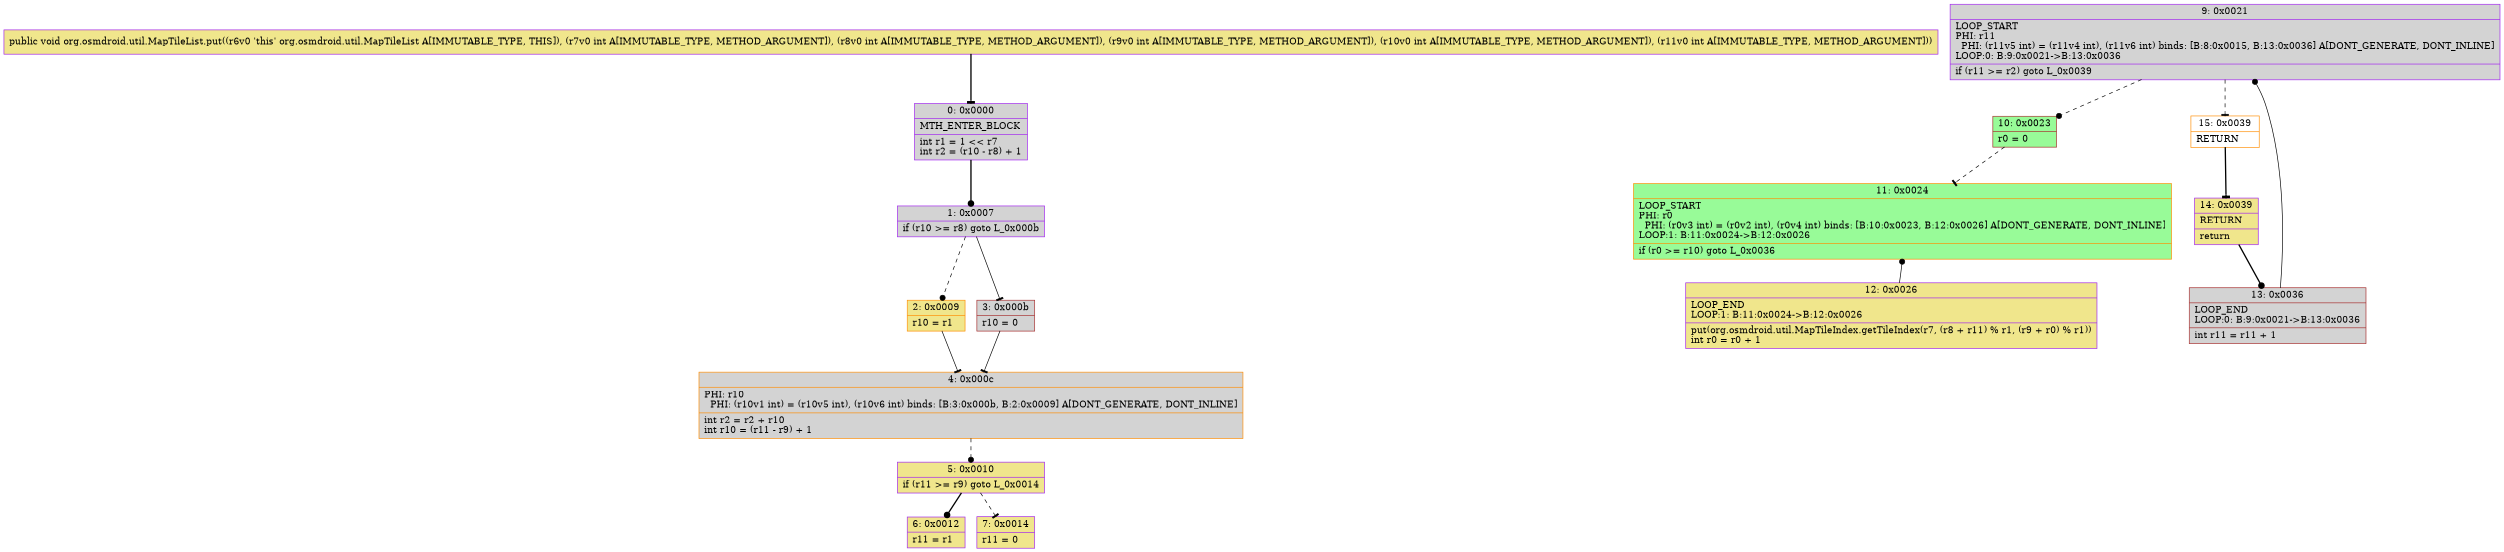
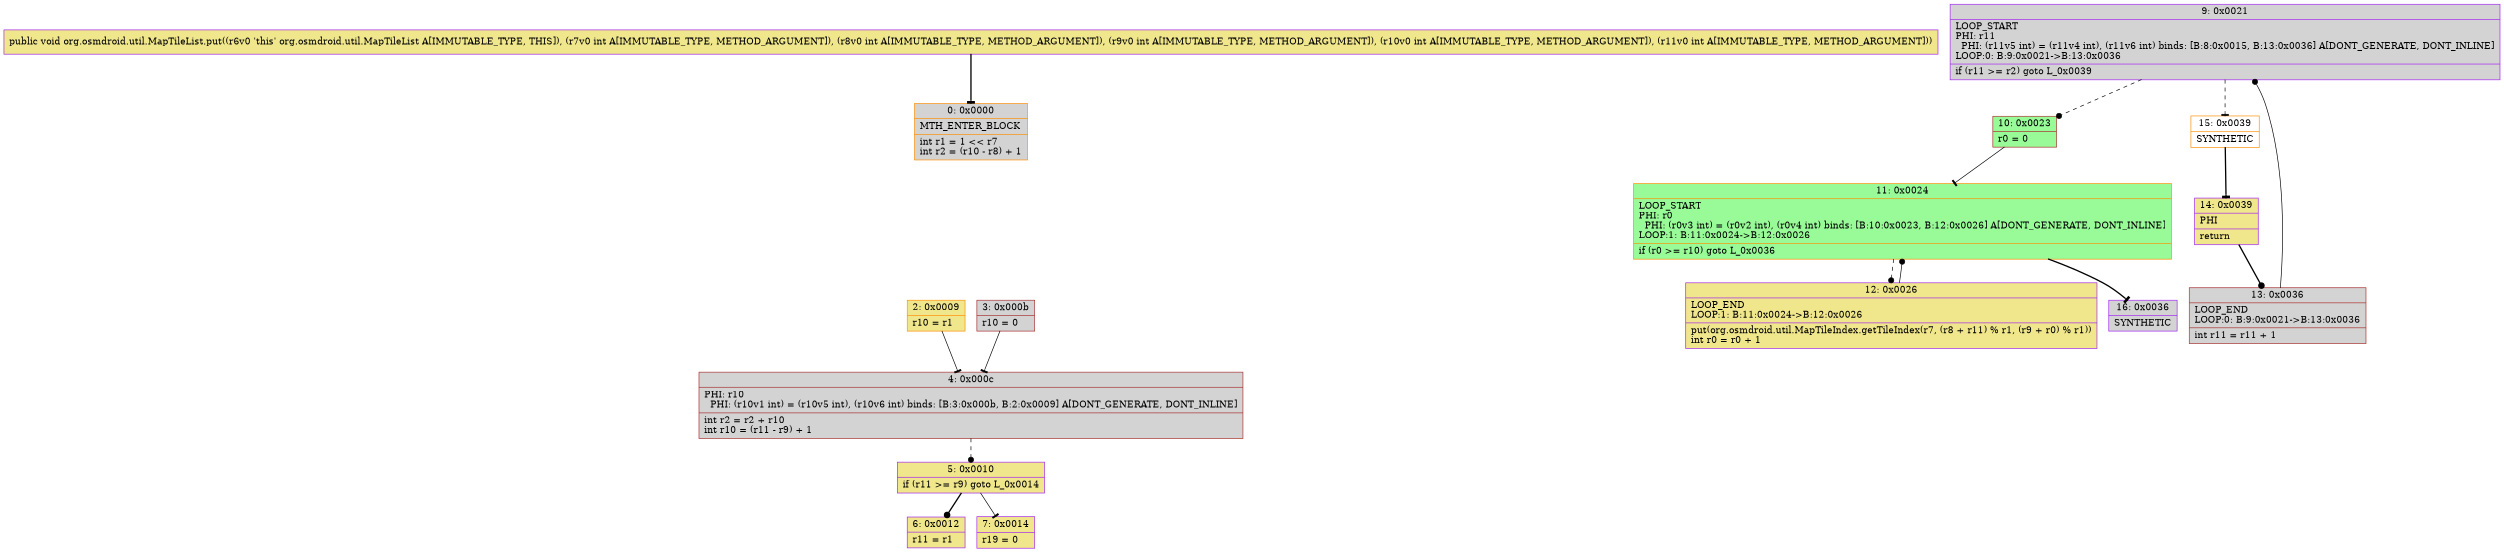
(971, 132) -> (971, 132)
(2218, 139) -> (2225, 139)
(1980, 164) -> (1980, 164)
(971, 221) -> none
(2221, 221) -> (2209, 221)
none -> (1893, 268)
none -> (2143, 316)
(971, 405) -> (971, 405)
(987, 503) -> (987, 503)
(1000, 540) -> (1000, 540)
